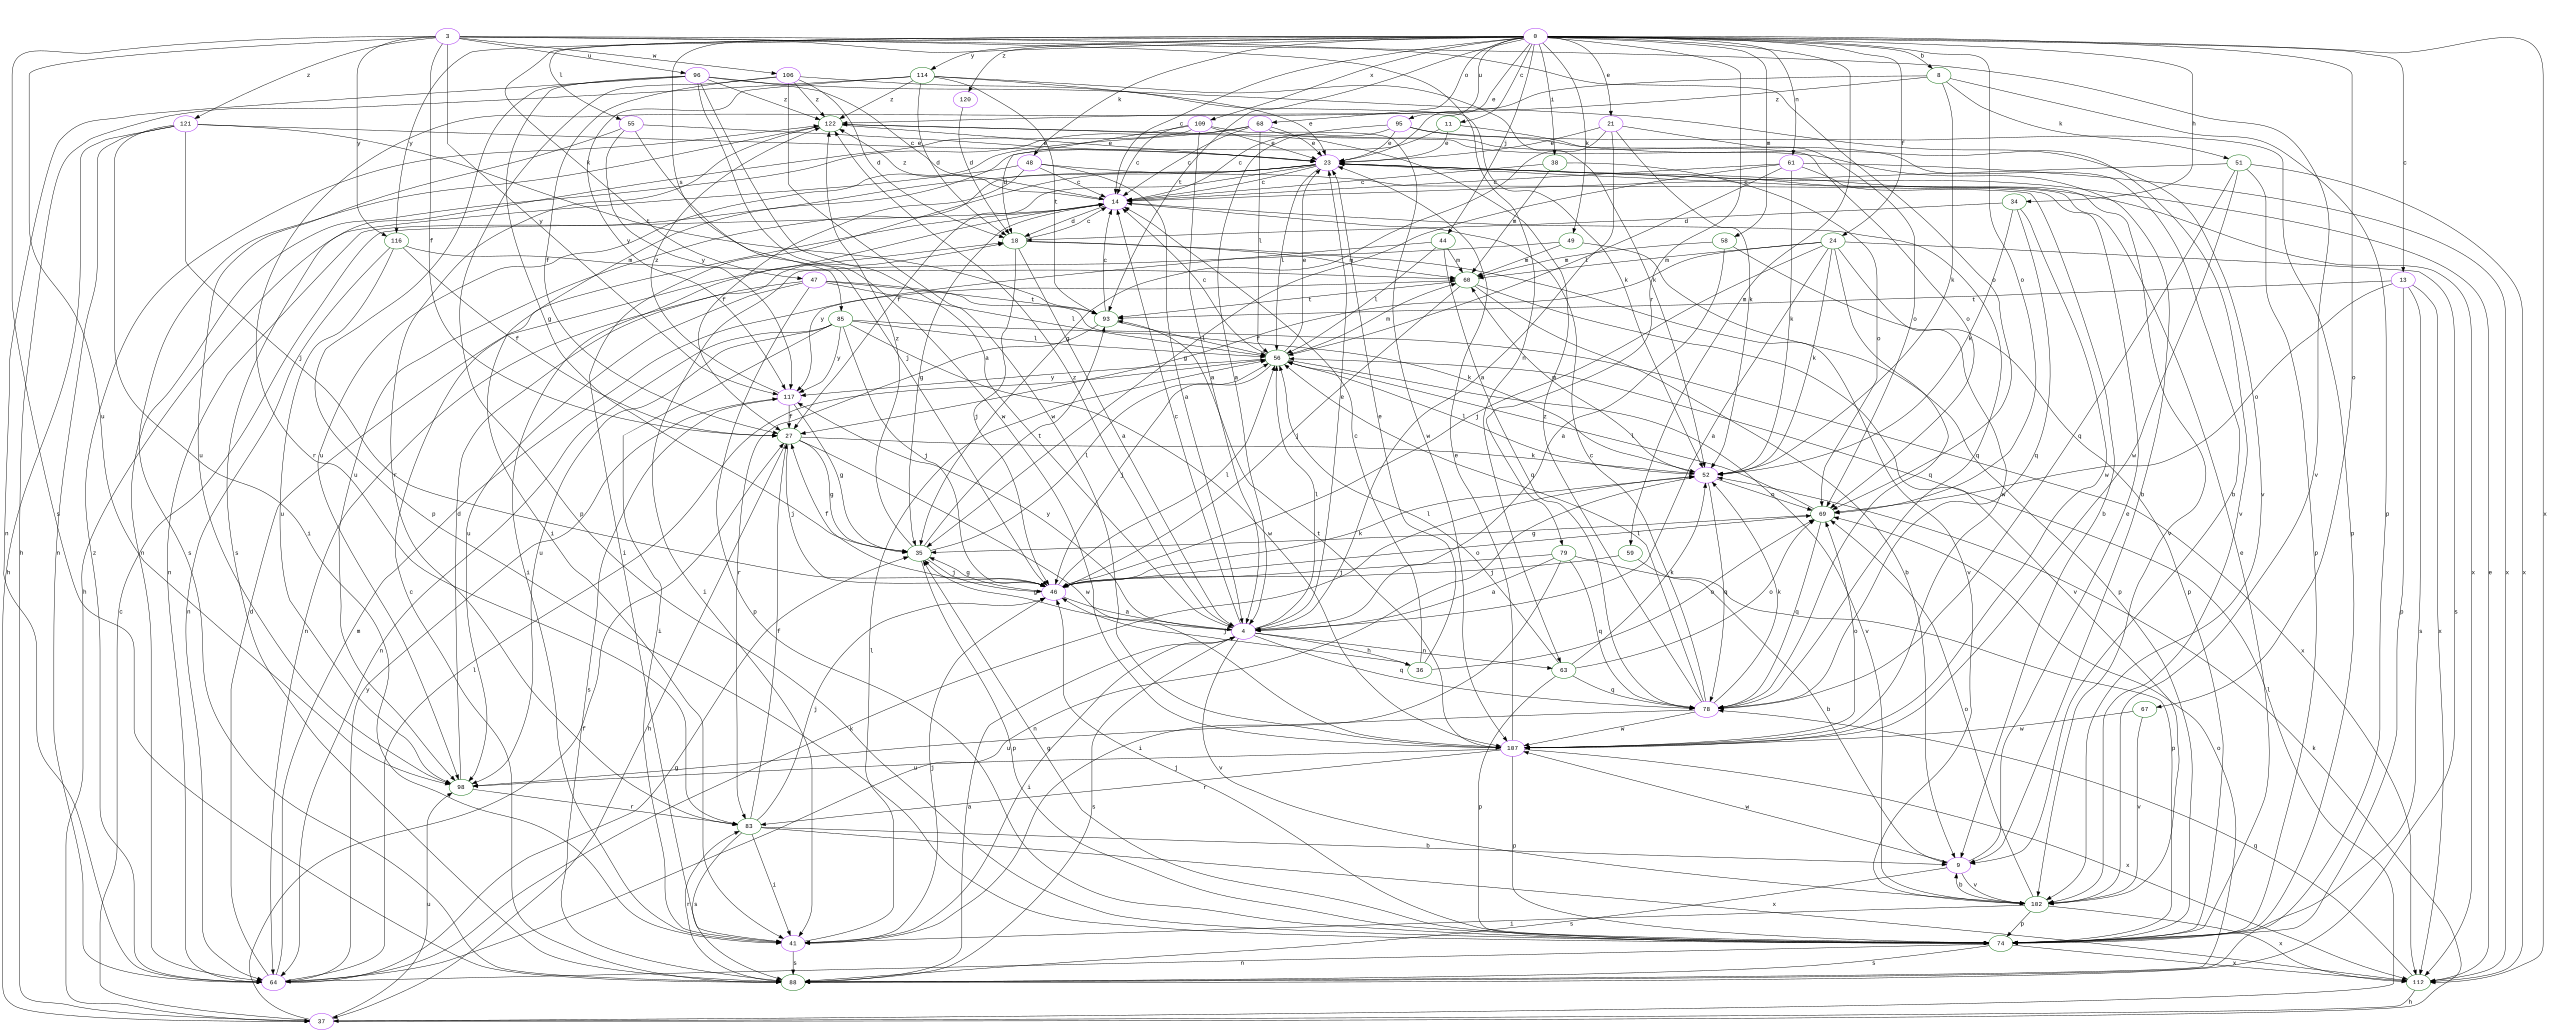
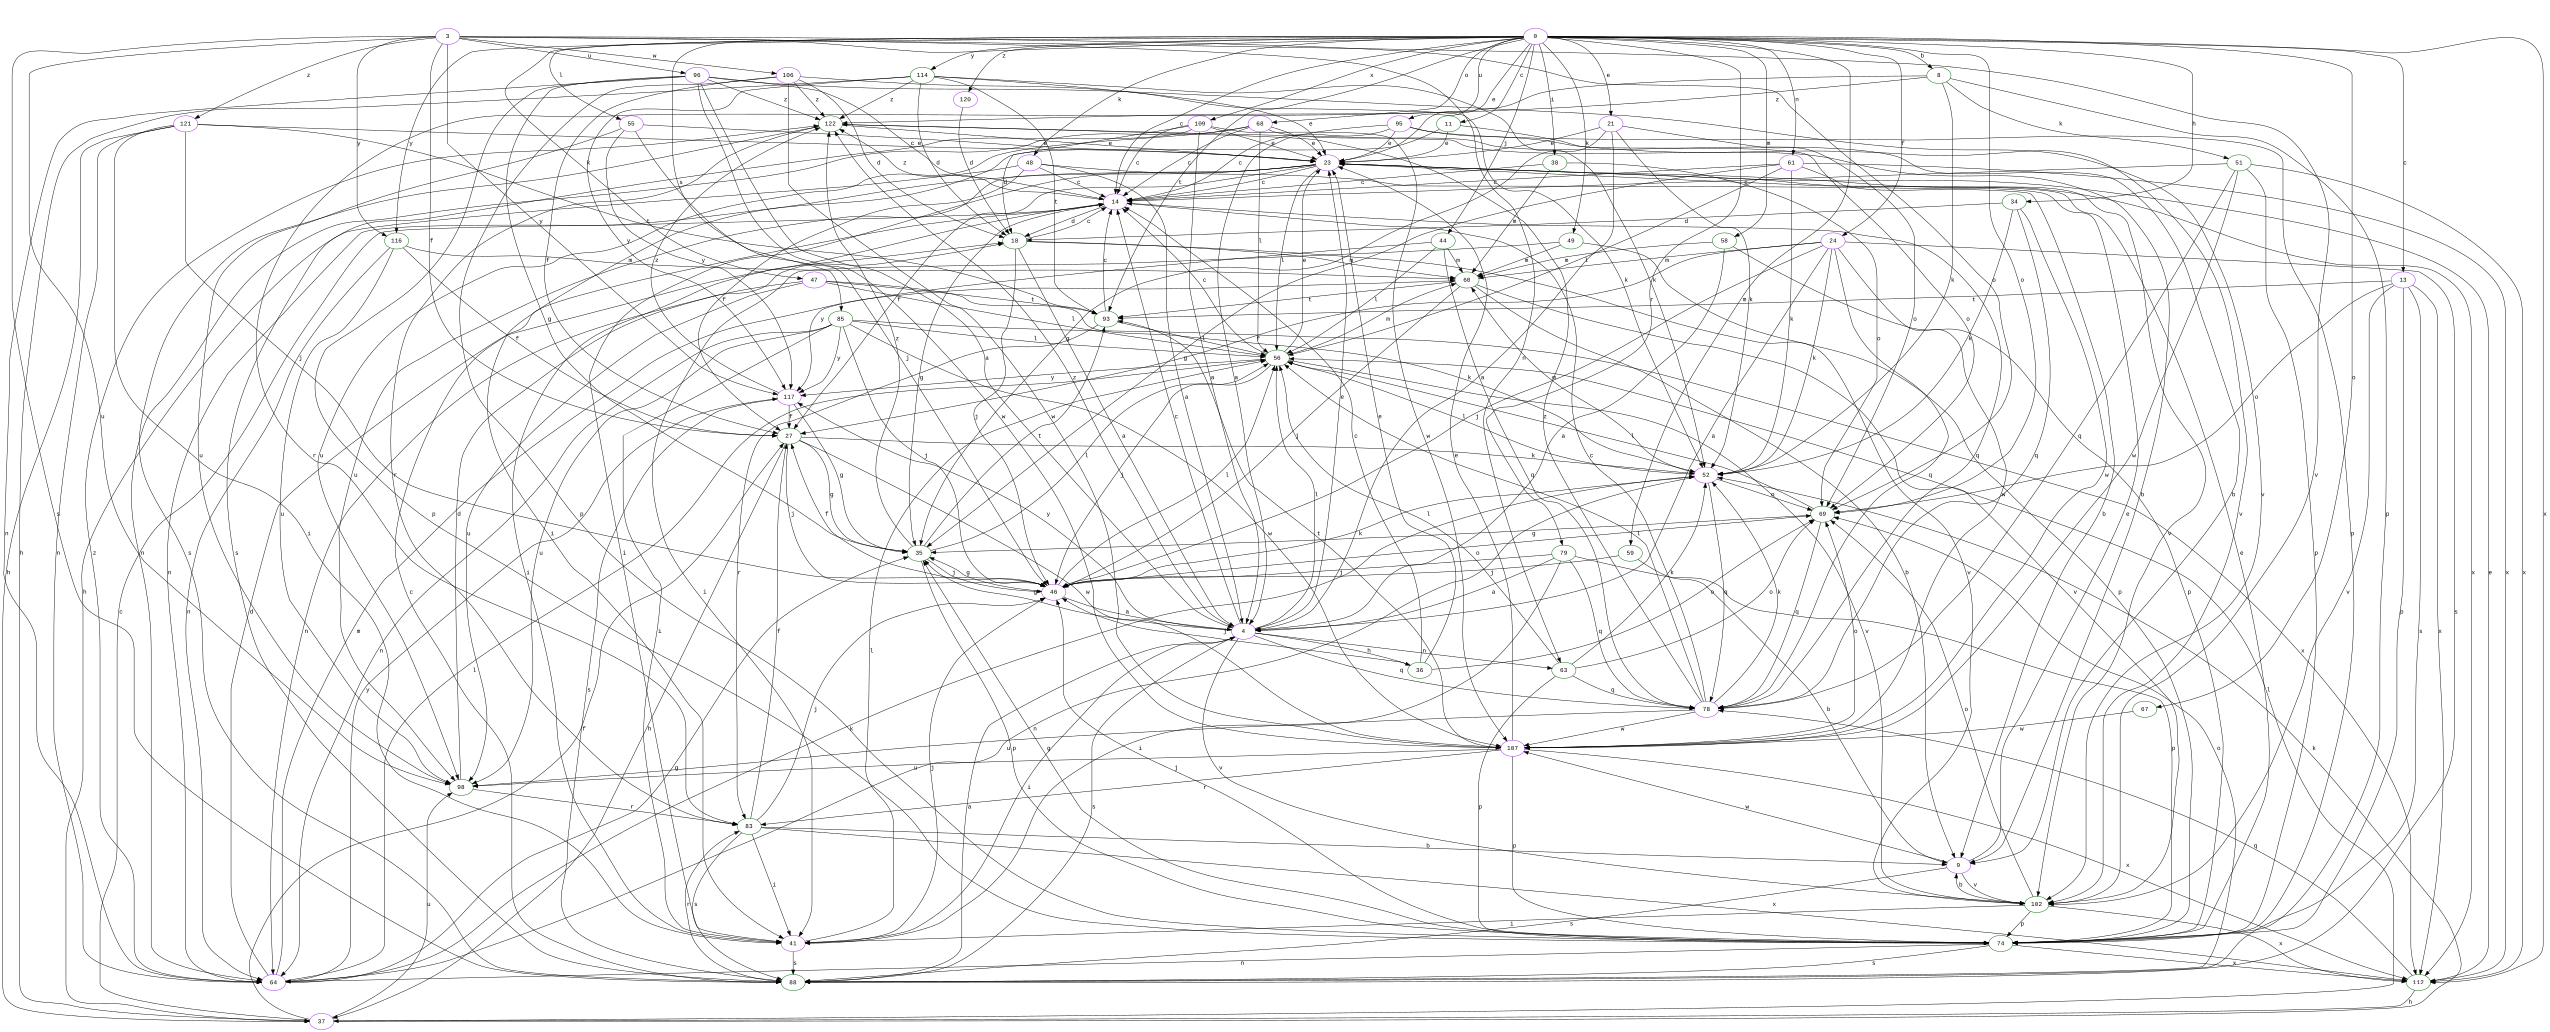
(1833, 241) -> (1833, 241)
(2137, 842) -> (2310, 657)
(1135, 903) -> none
